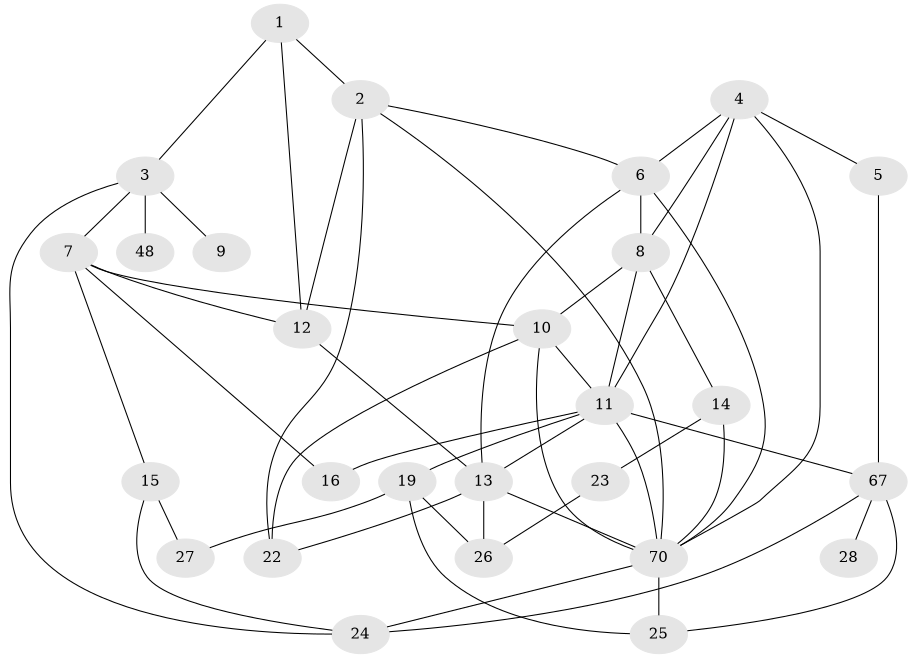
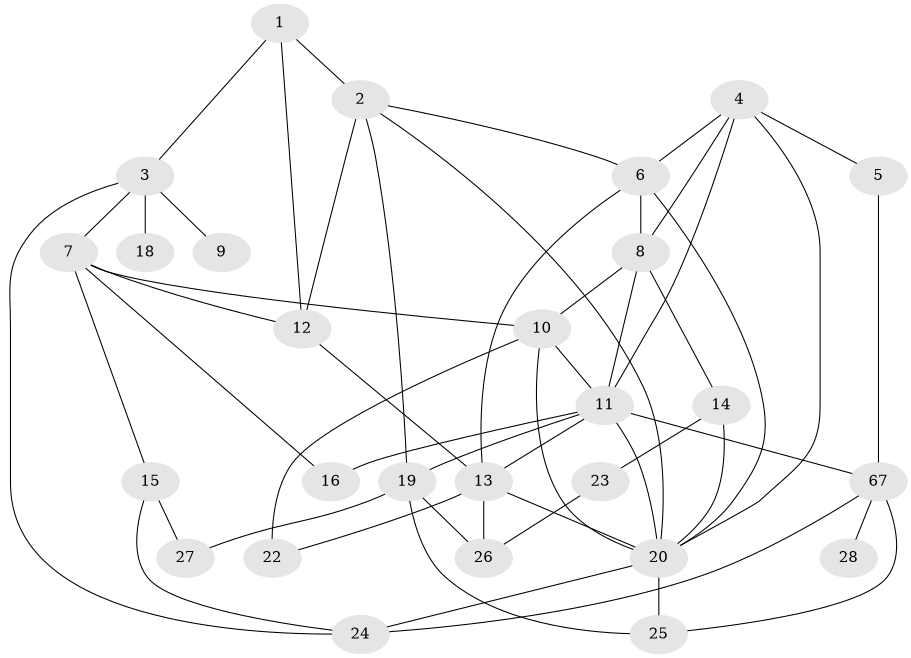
(145, 253) -> (145, 253)
(343, 339) -> (394, 290)
(659, 558) -> (659, 558)
